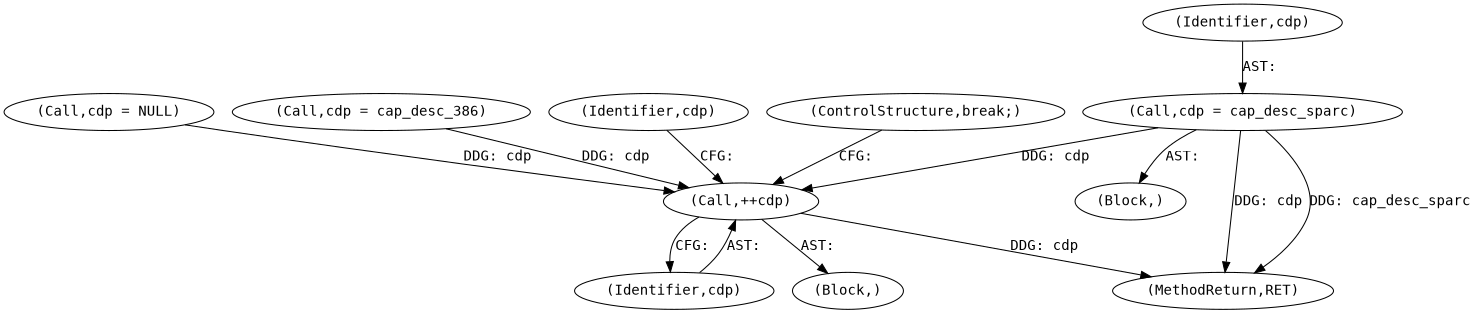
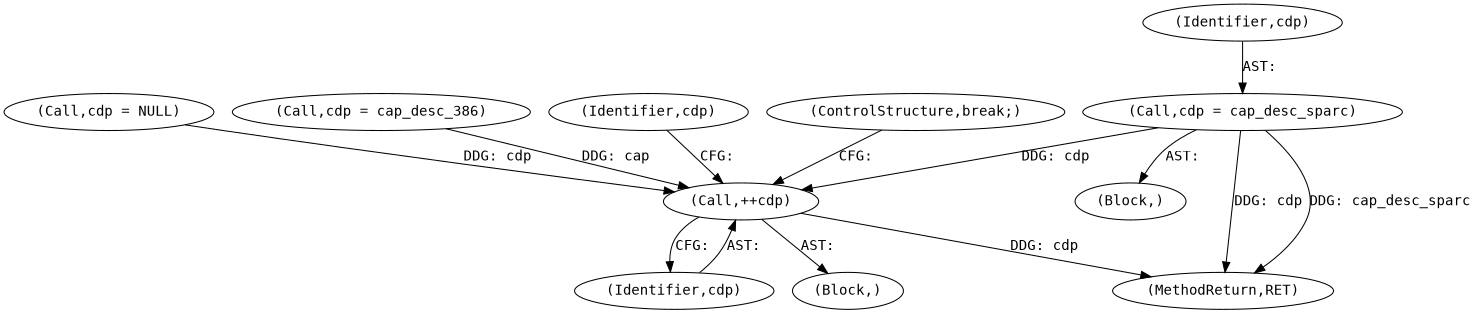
(616, 157) -> (616, 157)
